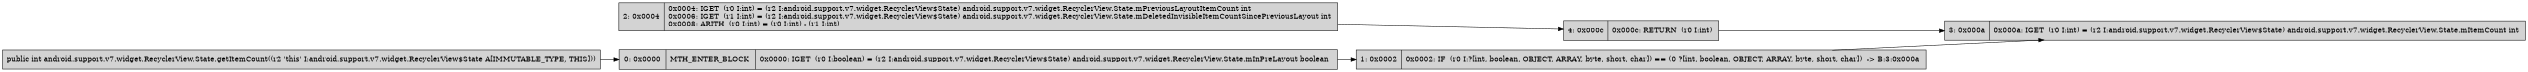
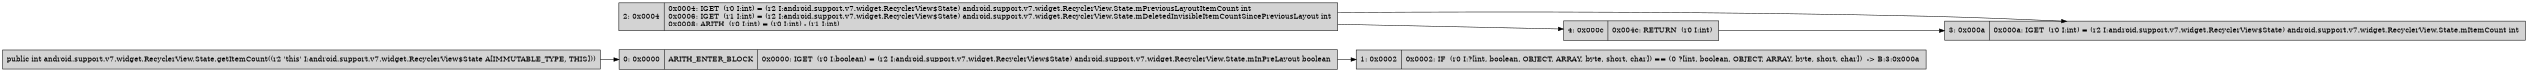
(1663, 30) -> (1663, 30)
(1936, 45) -> (1700, 13)
(710, 59) -> (711, 59)
